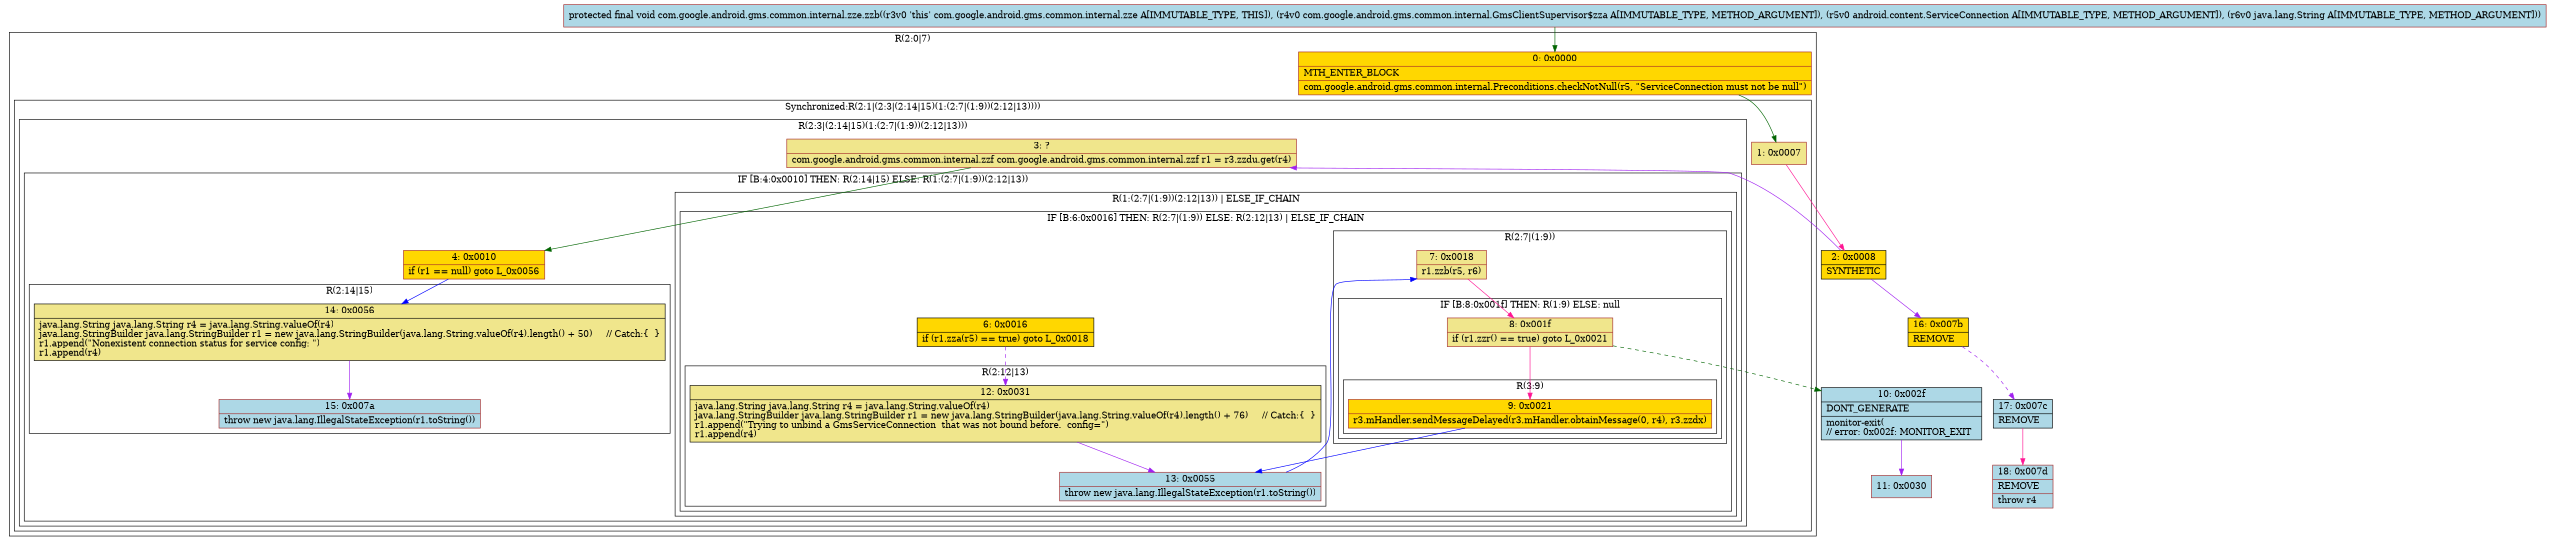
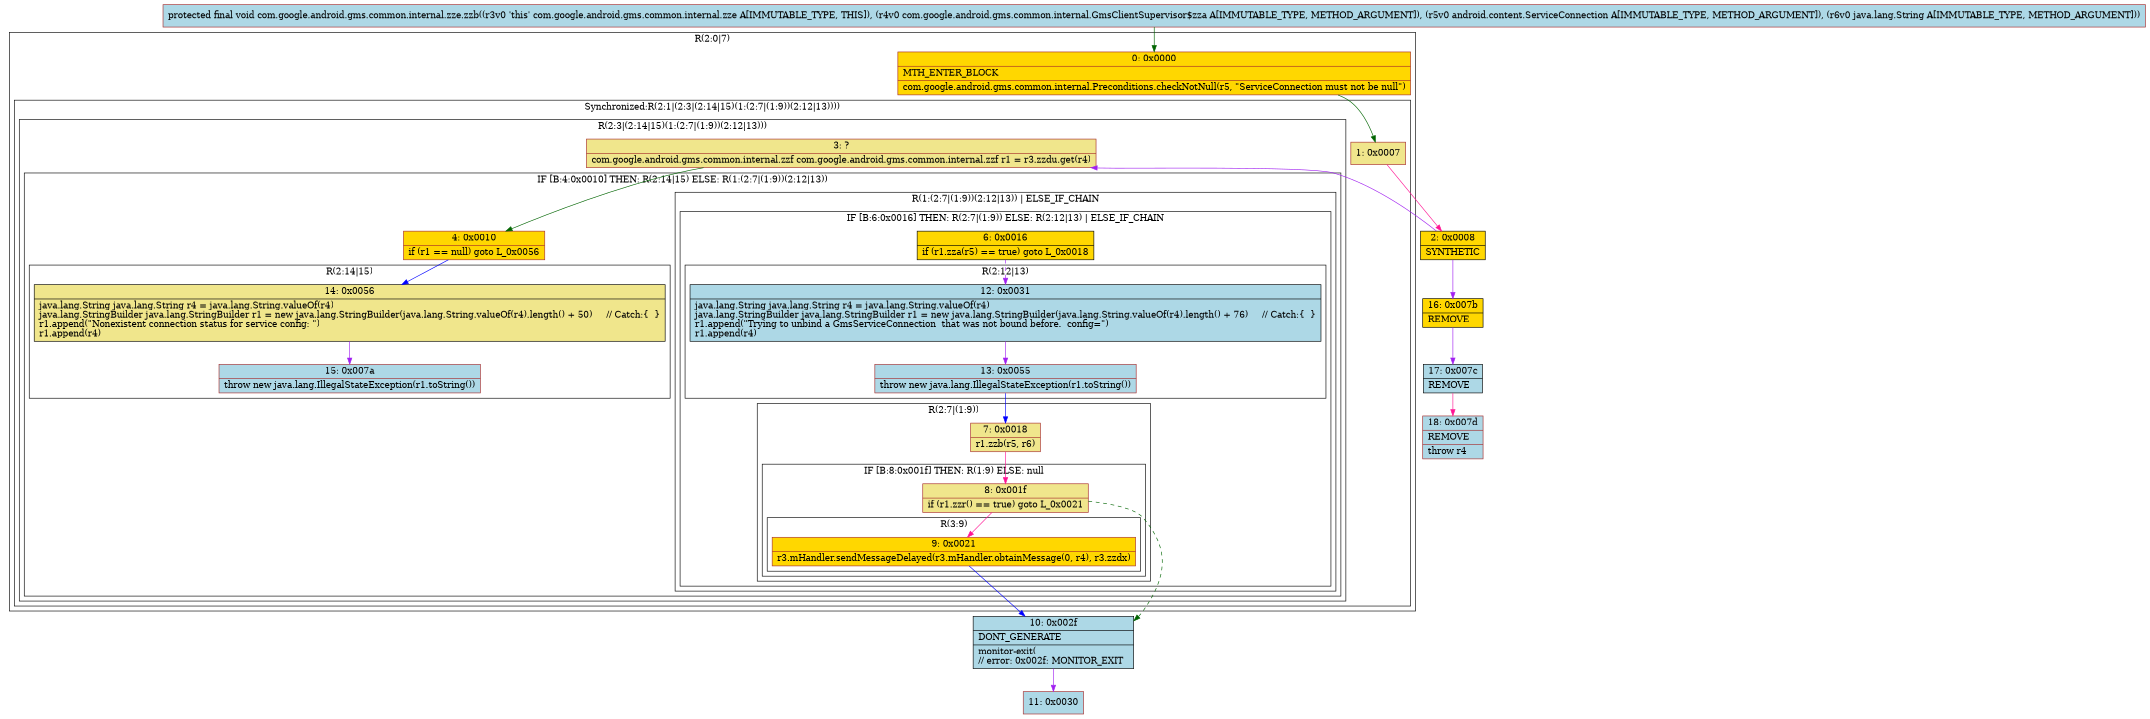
(1989, 368) -> (1453, 343)
(1006, 414) -> (1006, 313)
(1363, 450) -> (995, 589)
